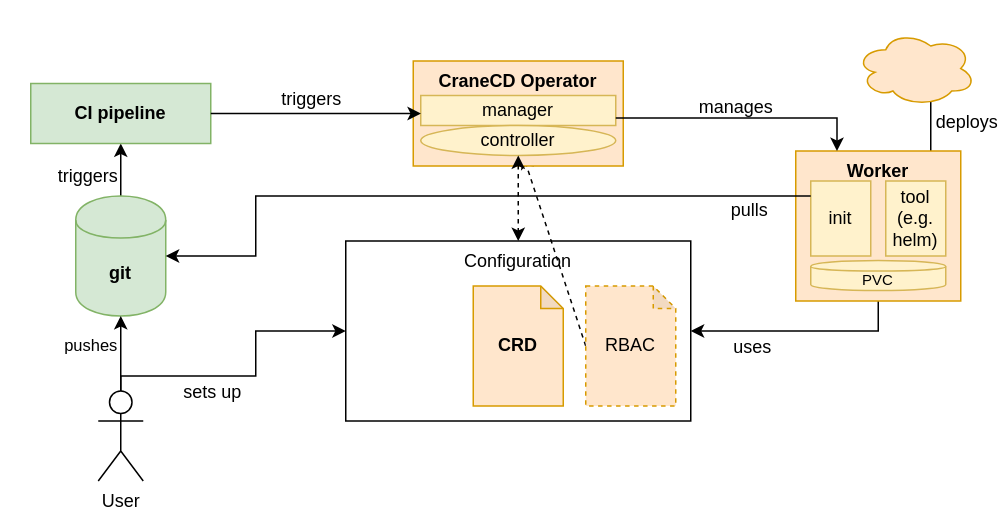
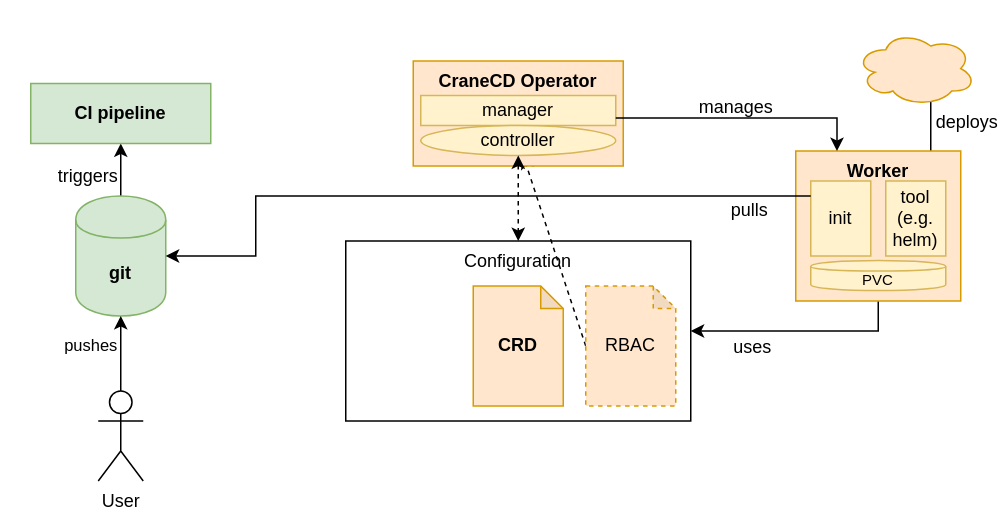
(311, 113) -> none
(251, 376) -> none
